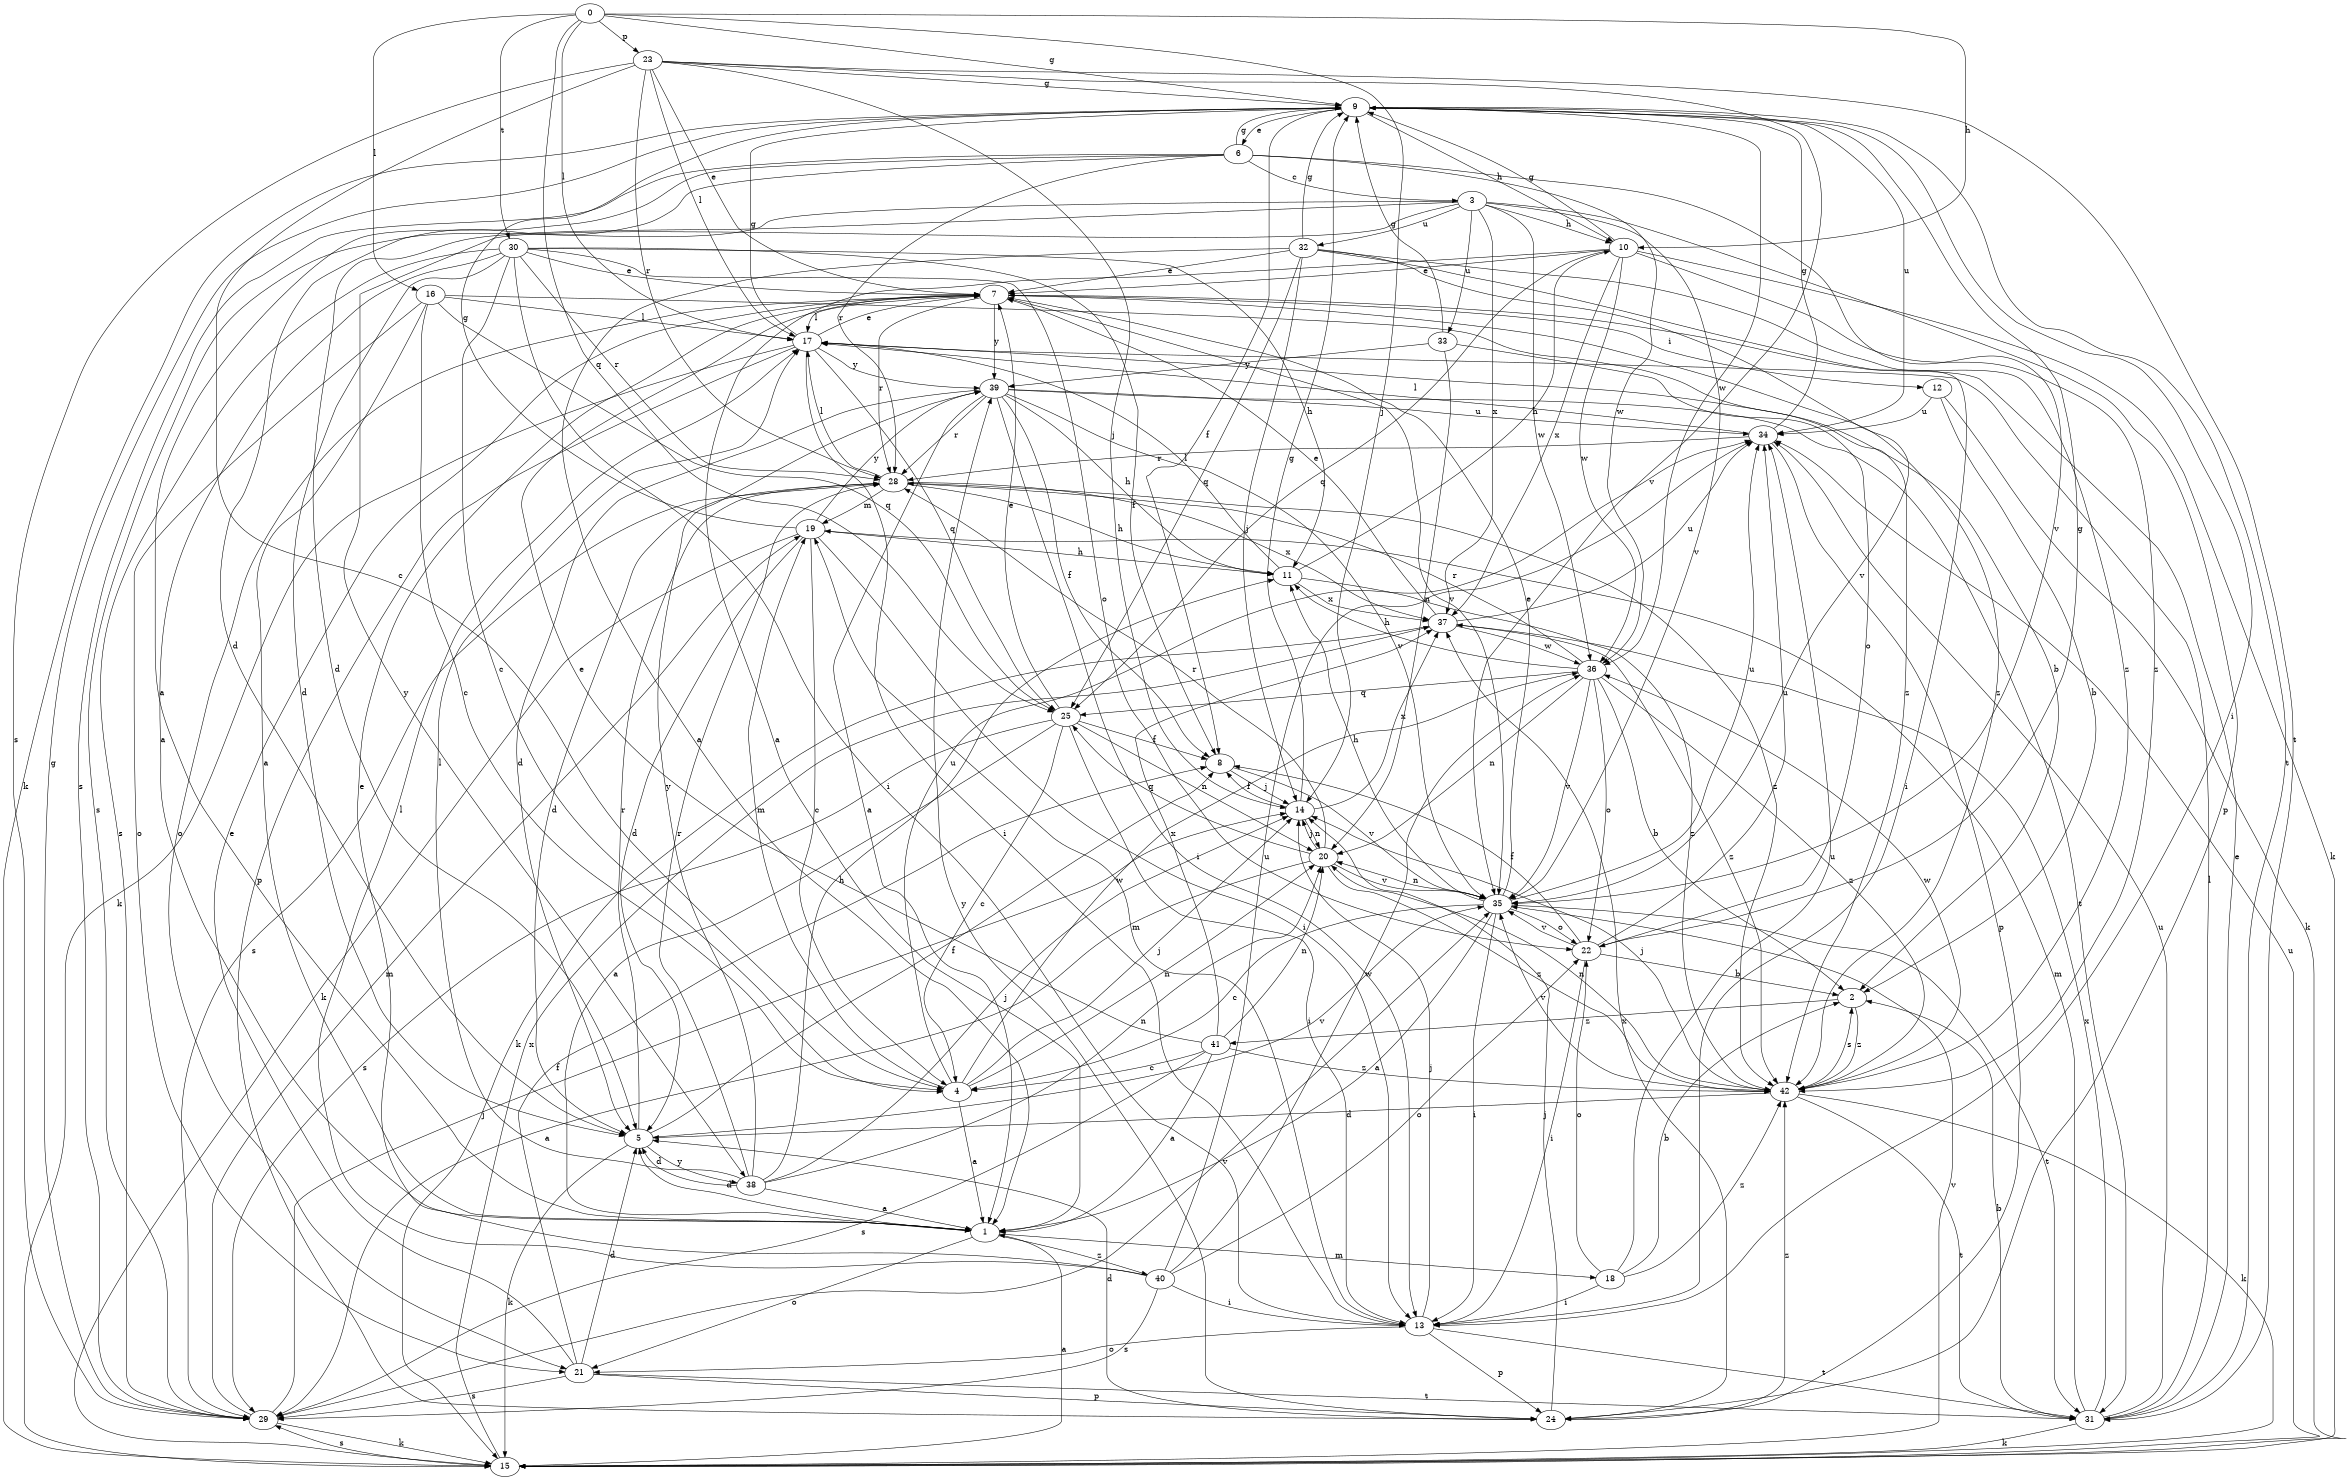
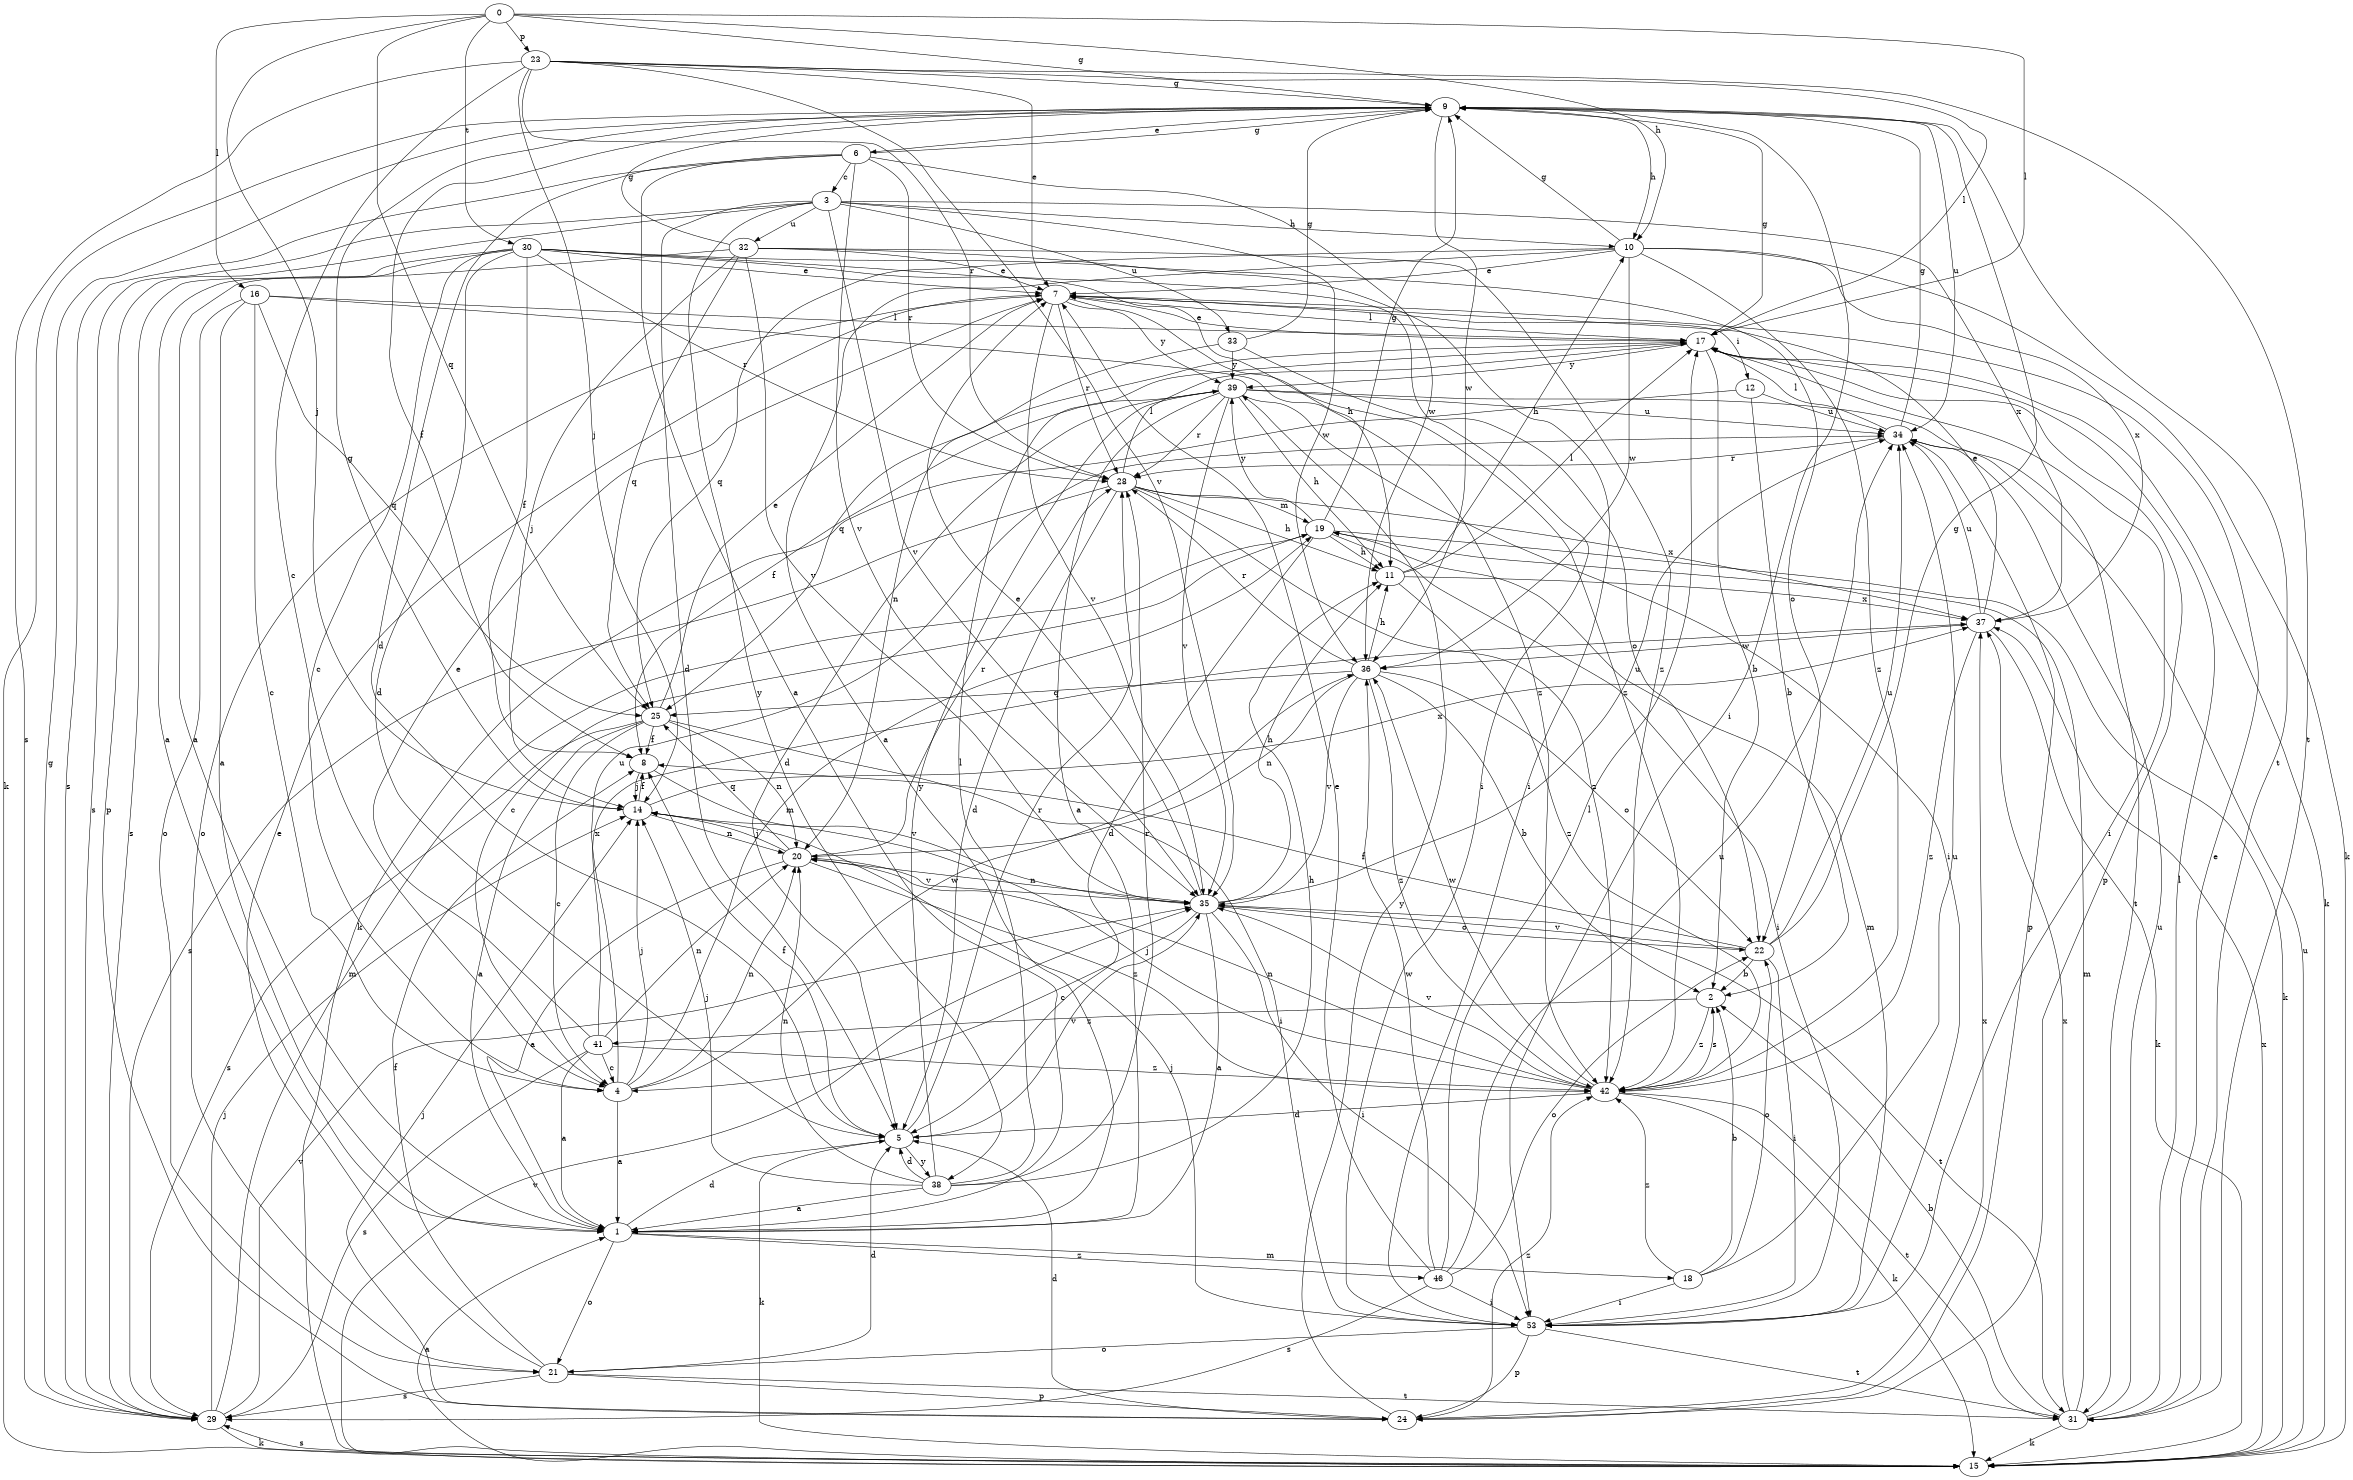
(742, 1080) -> (547, 1008)
(1160, 1279) -> (1438, 1279)
(1419, 1326) -> (1532, 1326)
